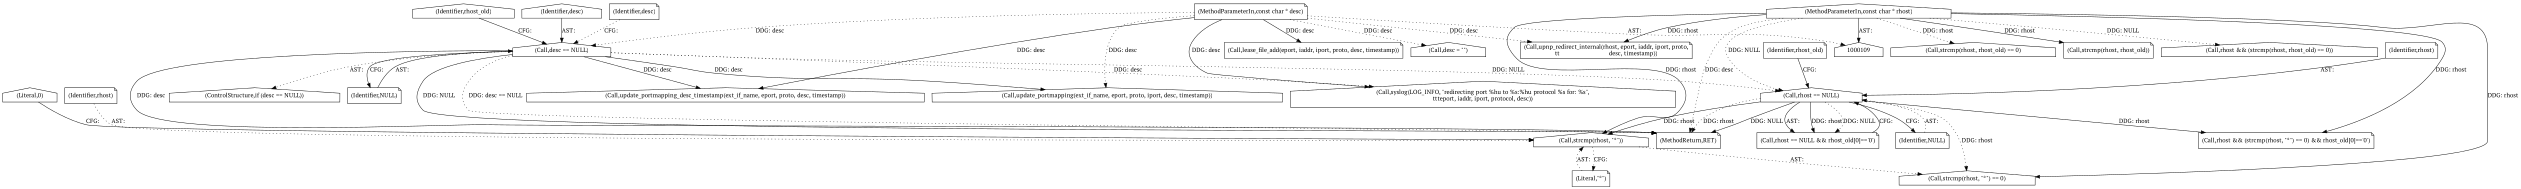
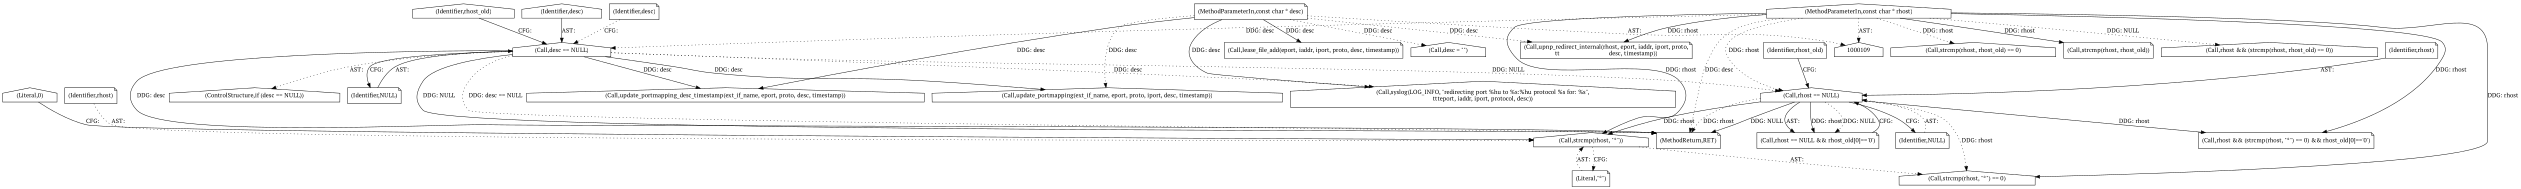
(894, 20) -> (1191, 29)
(1859, 28) -> (1859, 28)
(1744, 50) -> (1744, 50)
